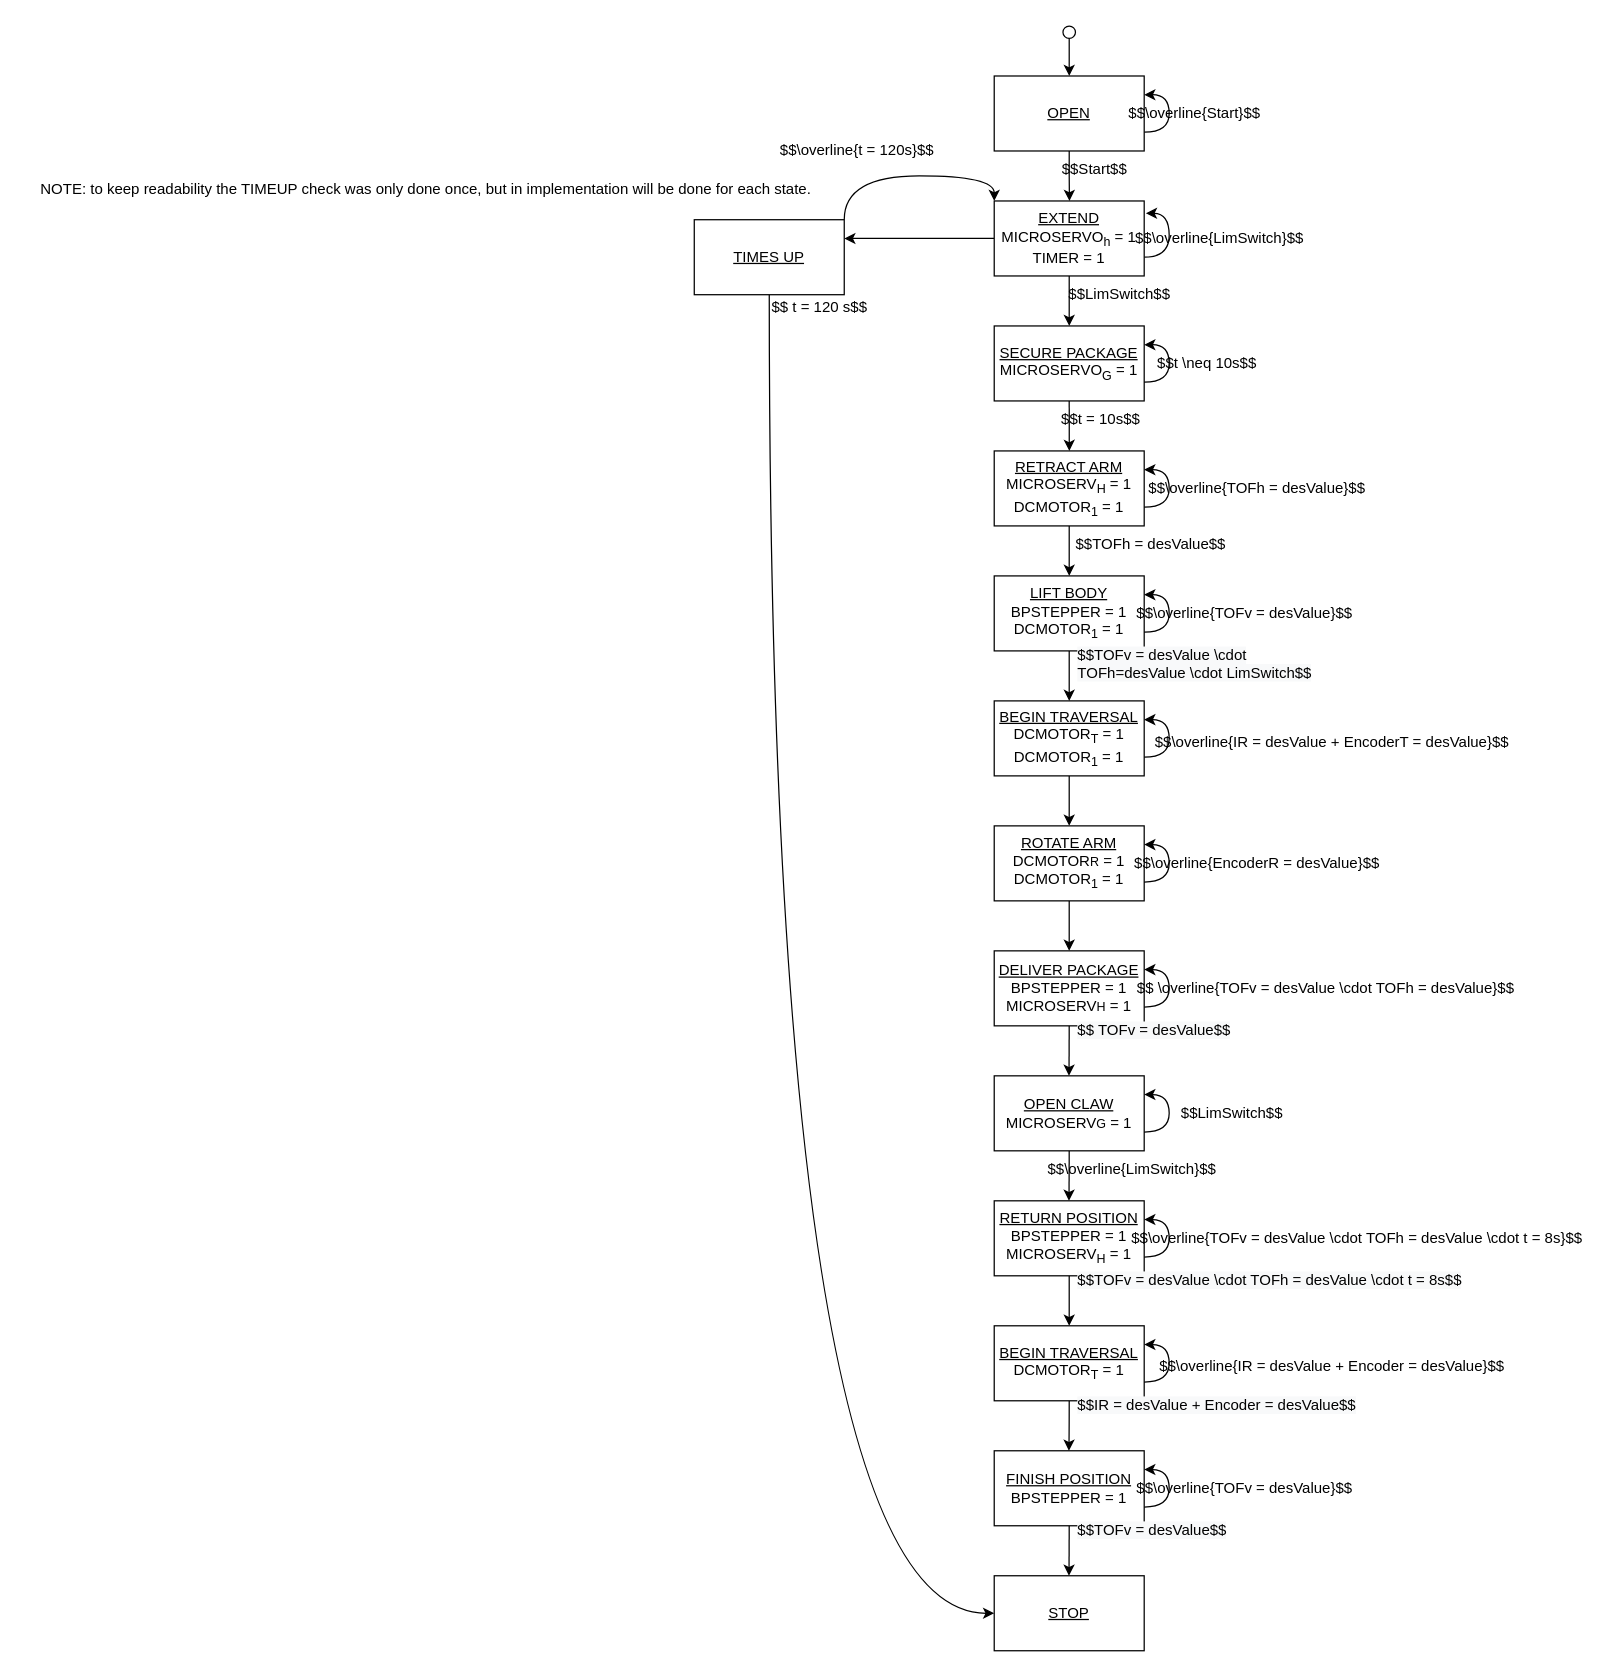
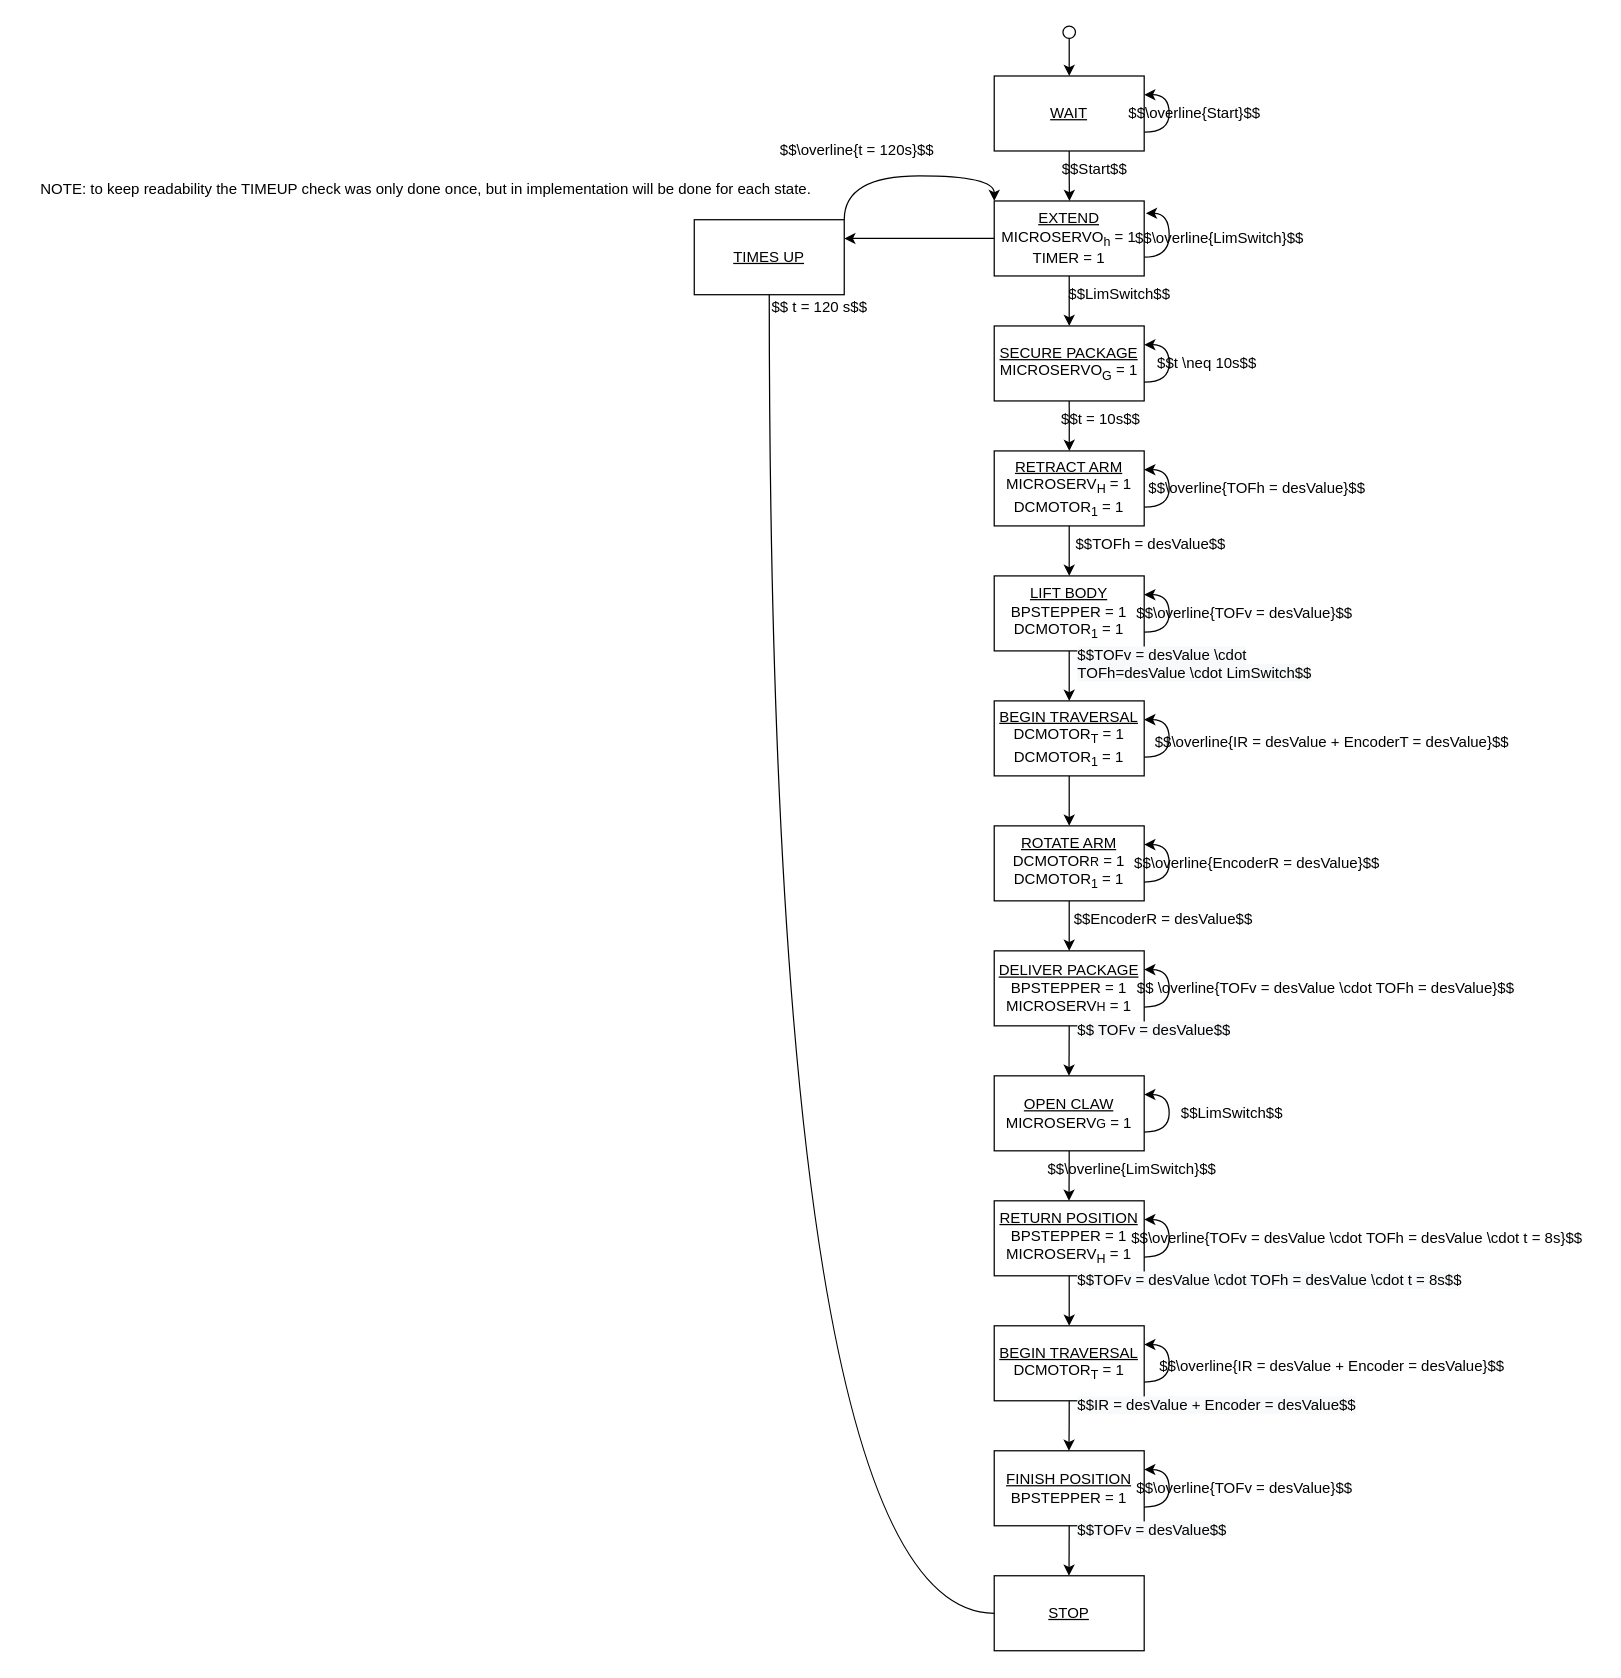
(1069, 113) -> (1069, 113)
none -> (1163, 919)
(821, 1266) -> (823, 1267)
